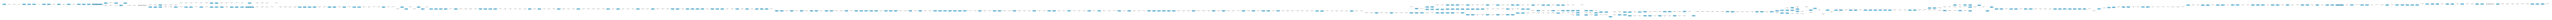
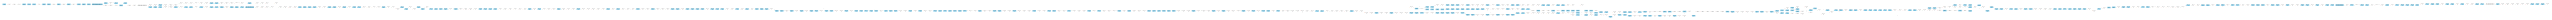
(1533, 5) -> (1533, 5)
